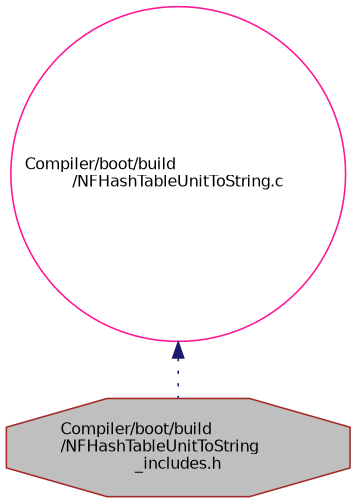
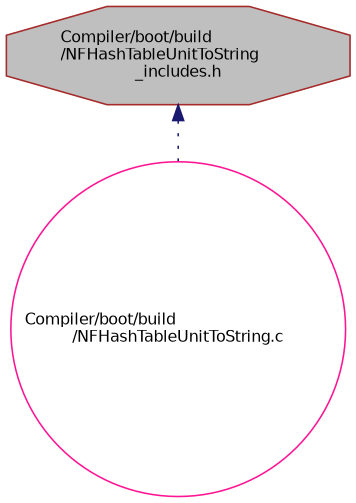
(178, 378) -> (178, 141)
